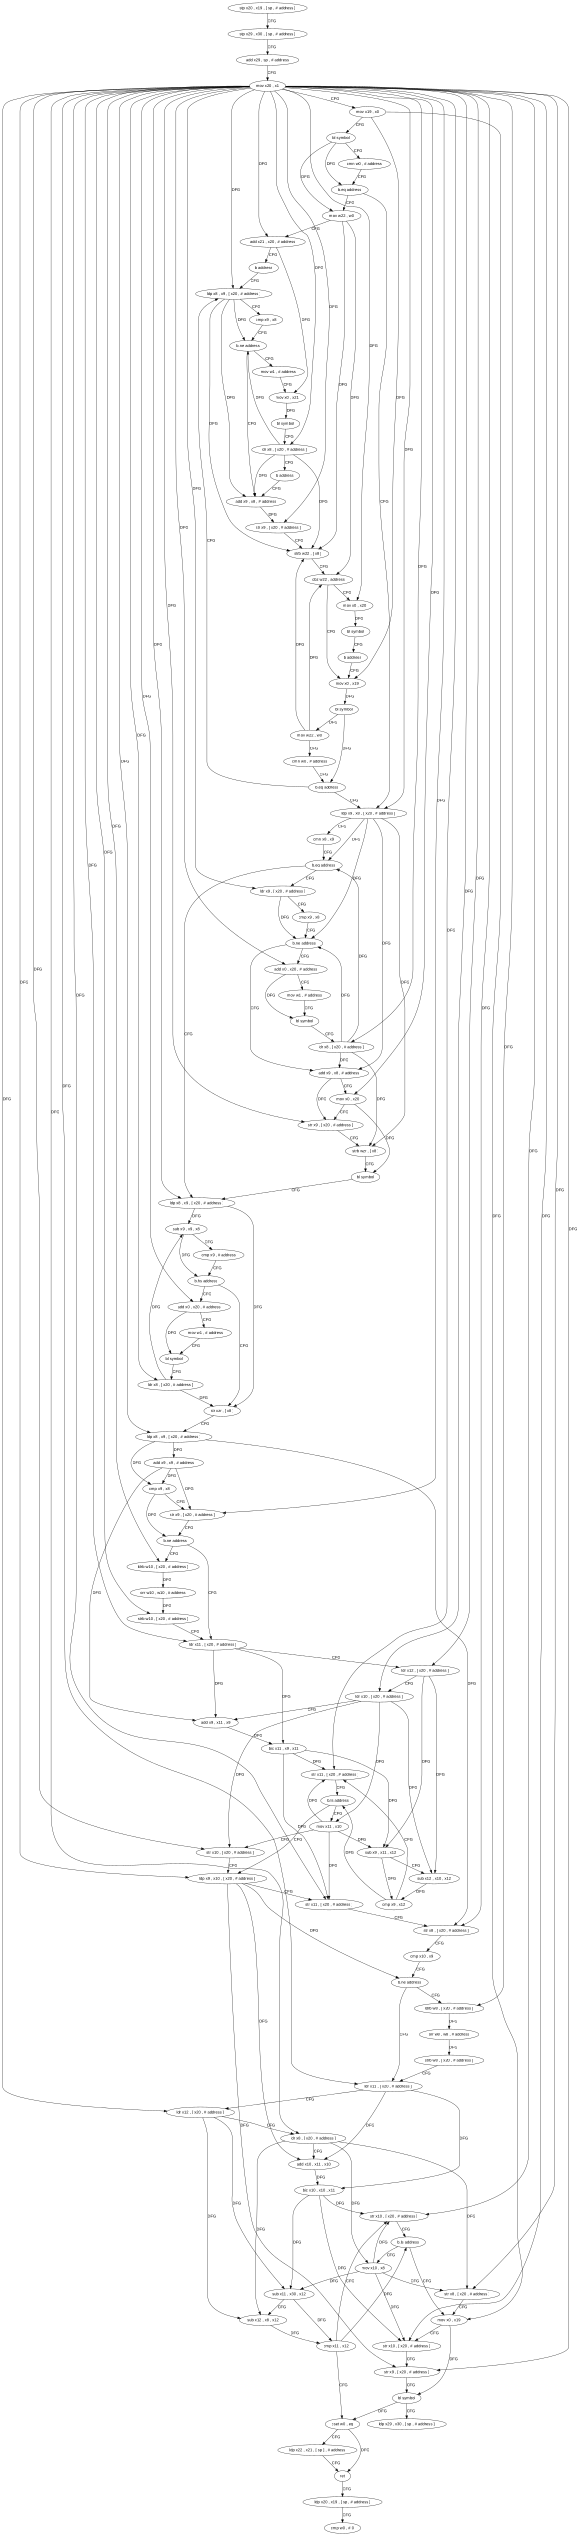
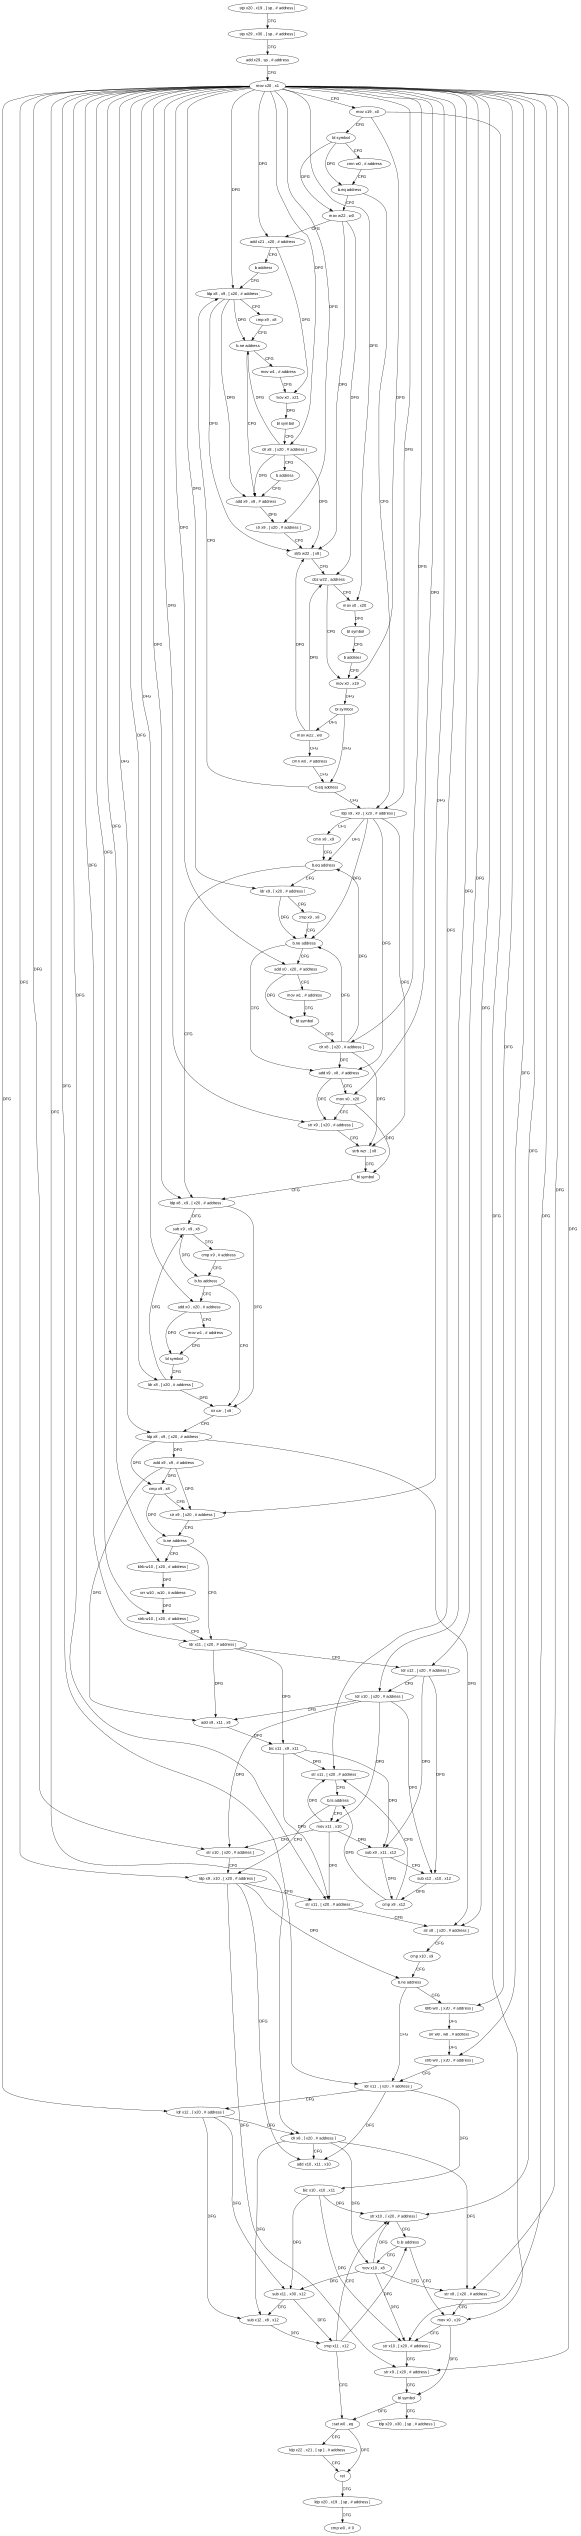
none -> (523, 971)
(316, 2176) -> none
